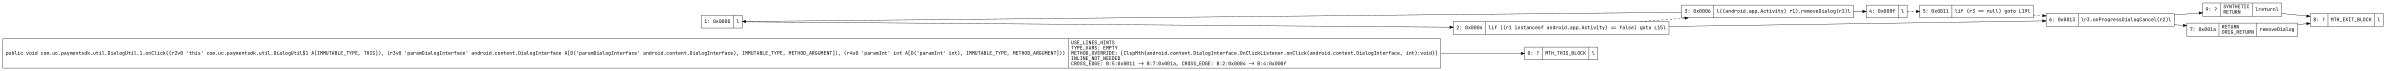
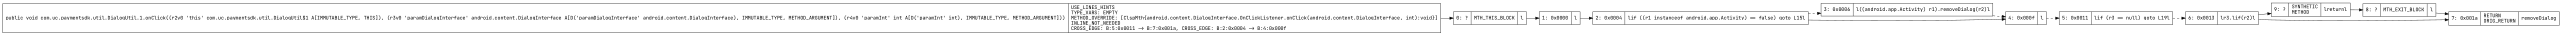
(1858, 11) -> (1997, 16)
(2232, 12) -> (2300, 12)
(1214, 17) -> (1531, 18)
(2126, 20) -> (2238, 18)
(1856, 24) -> (1905, 21)
(2302, 24) -> (2440, 13)
